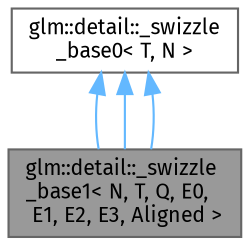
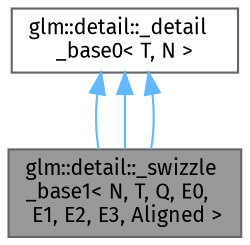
(125, 41) -> (125, 41)
